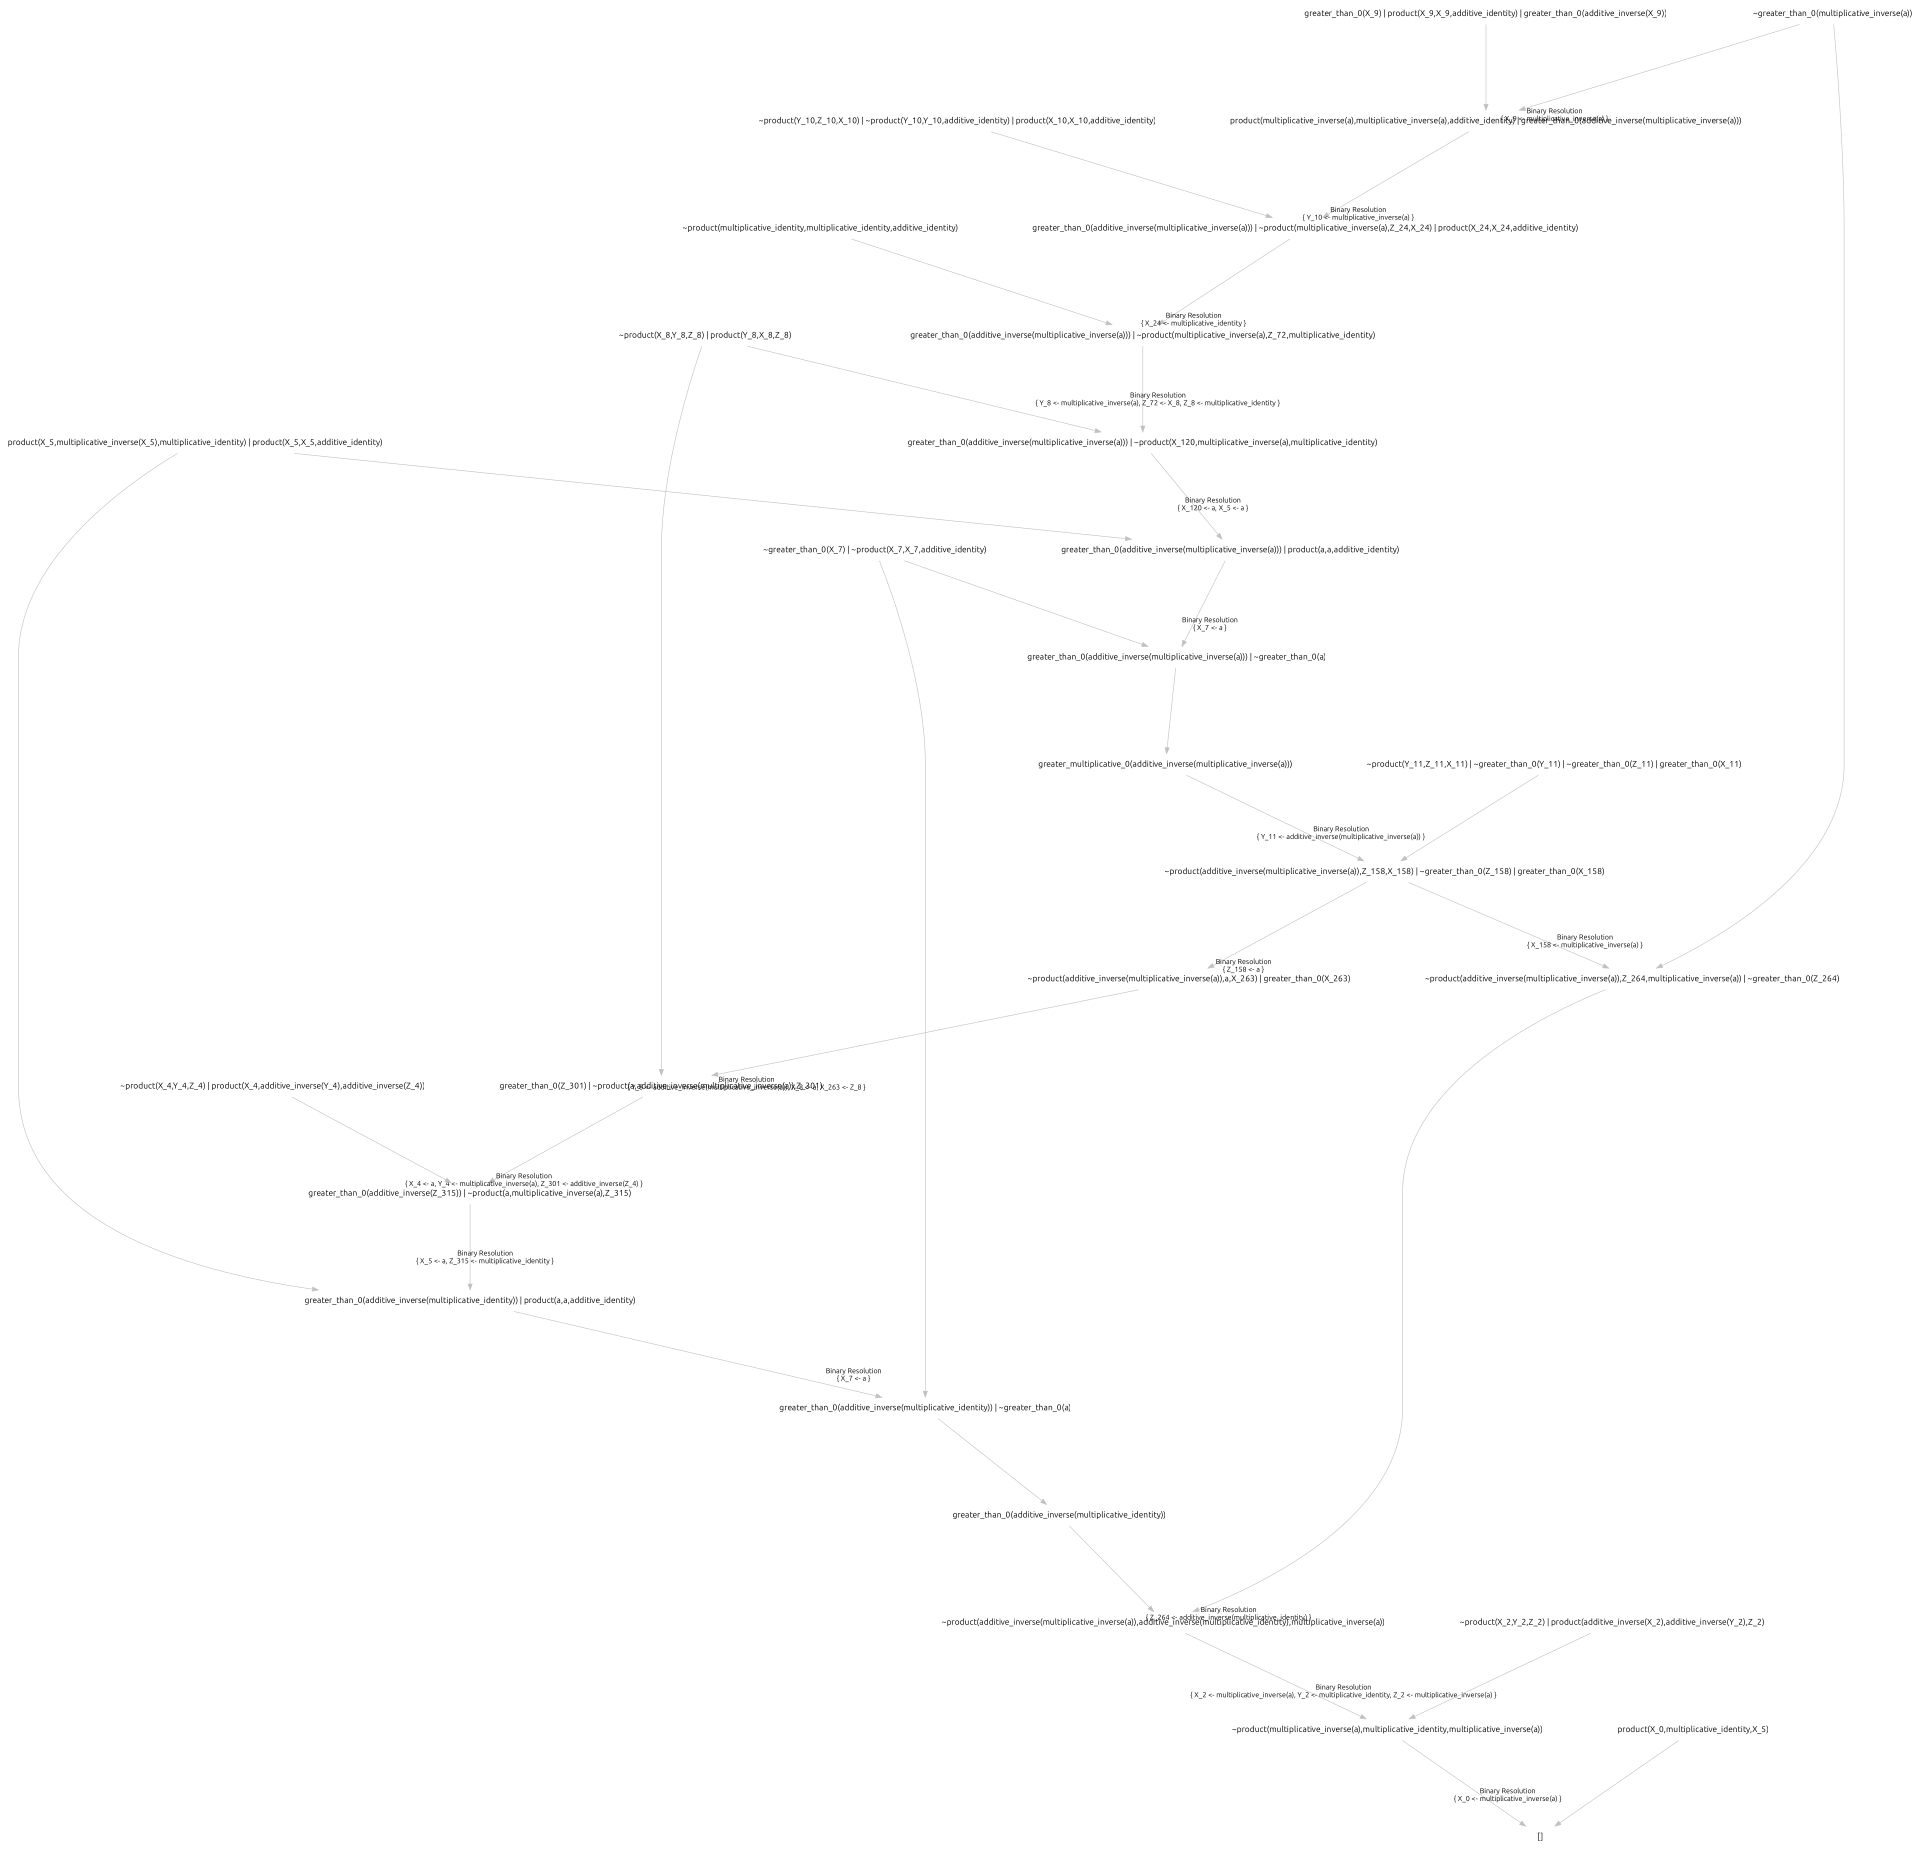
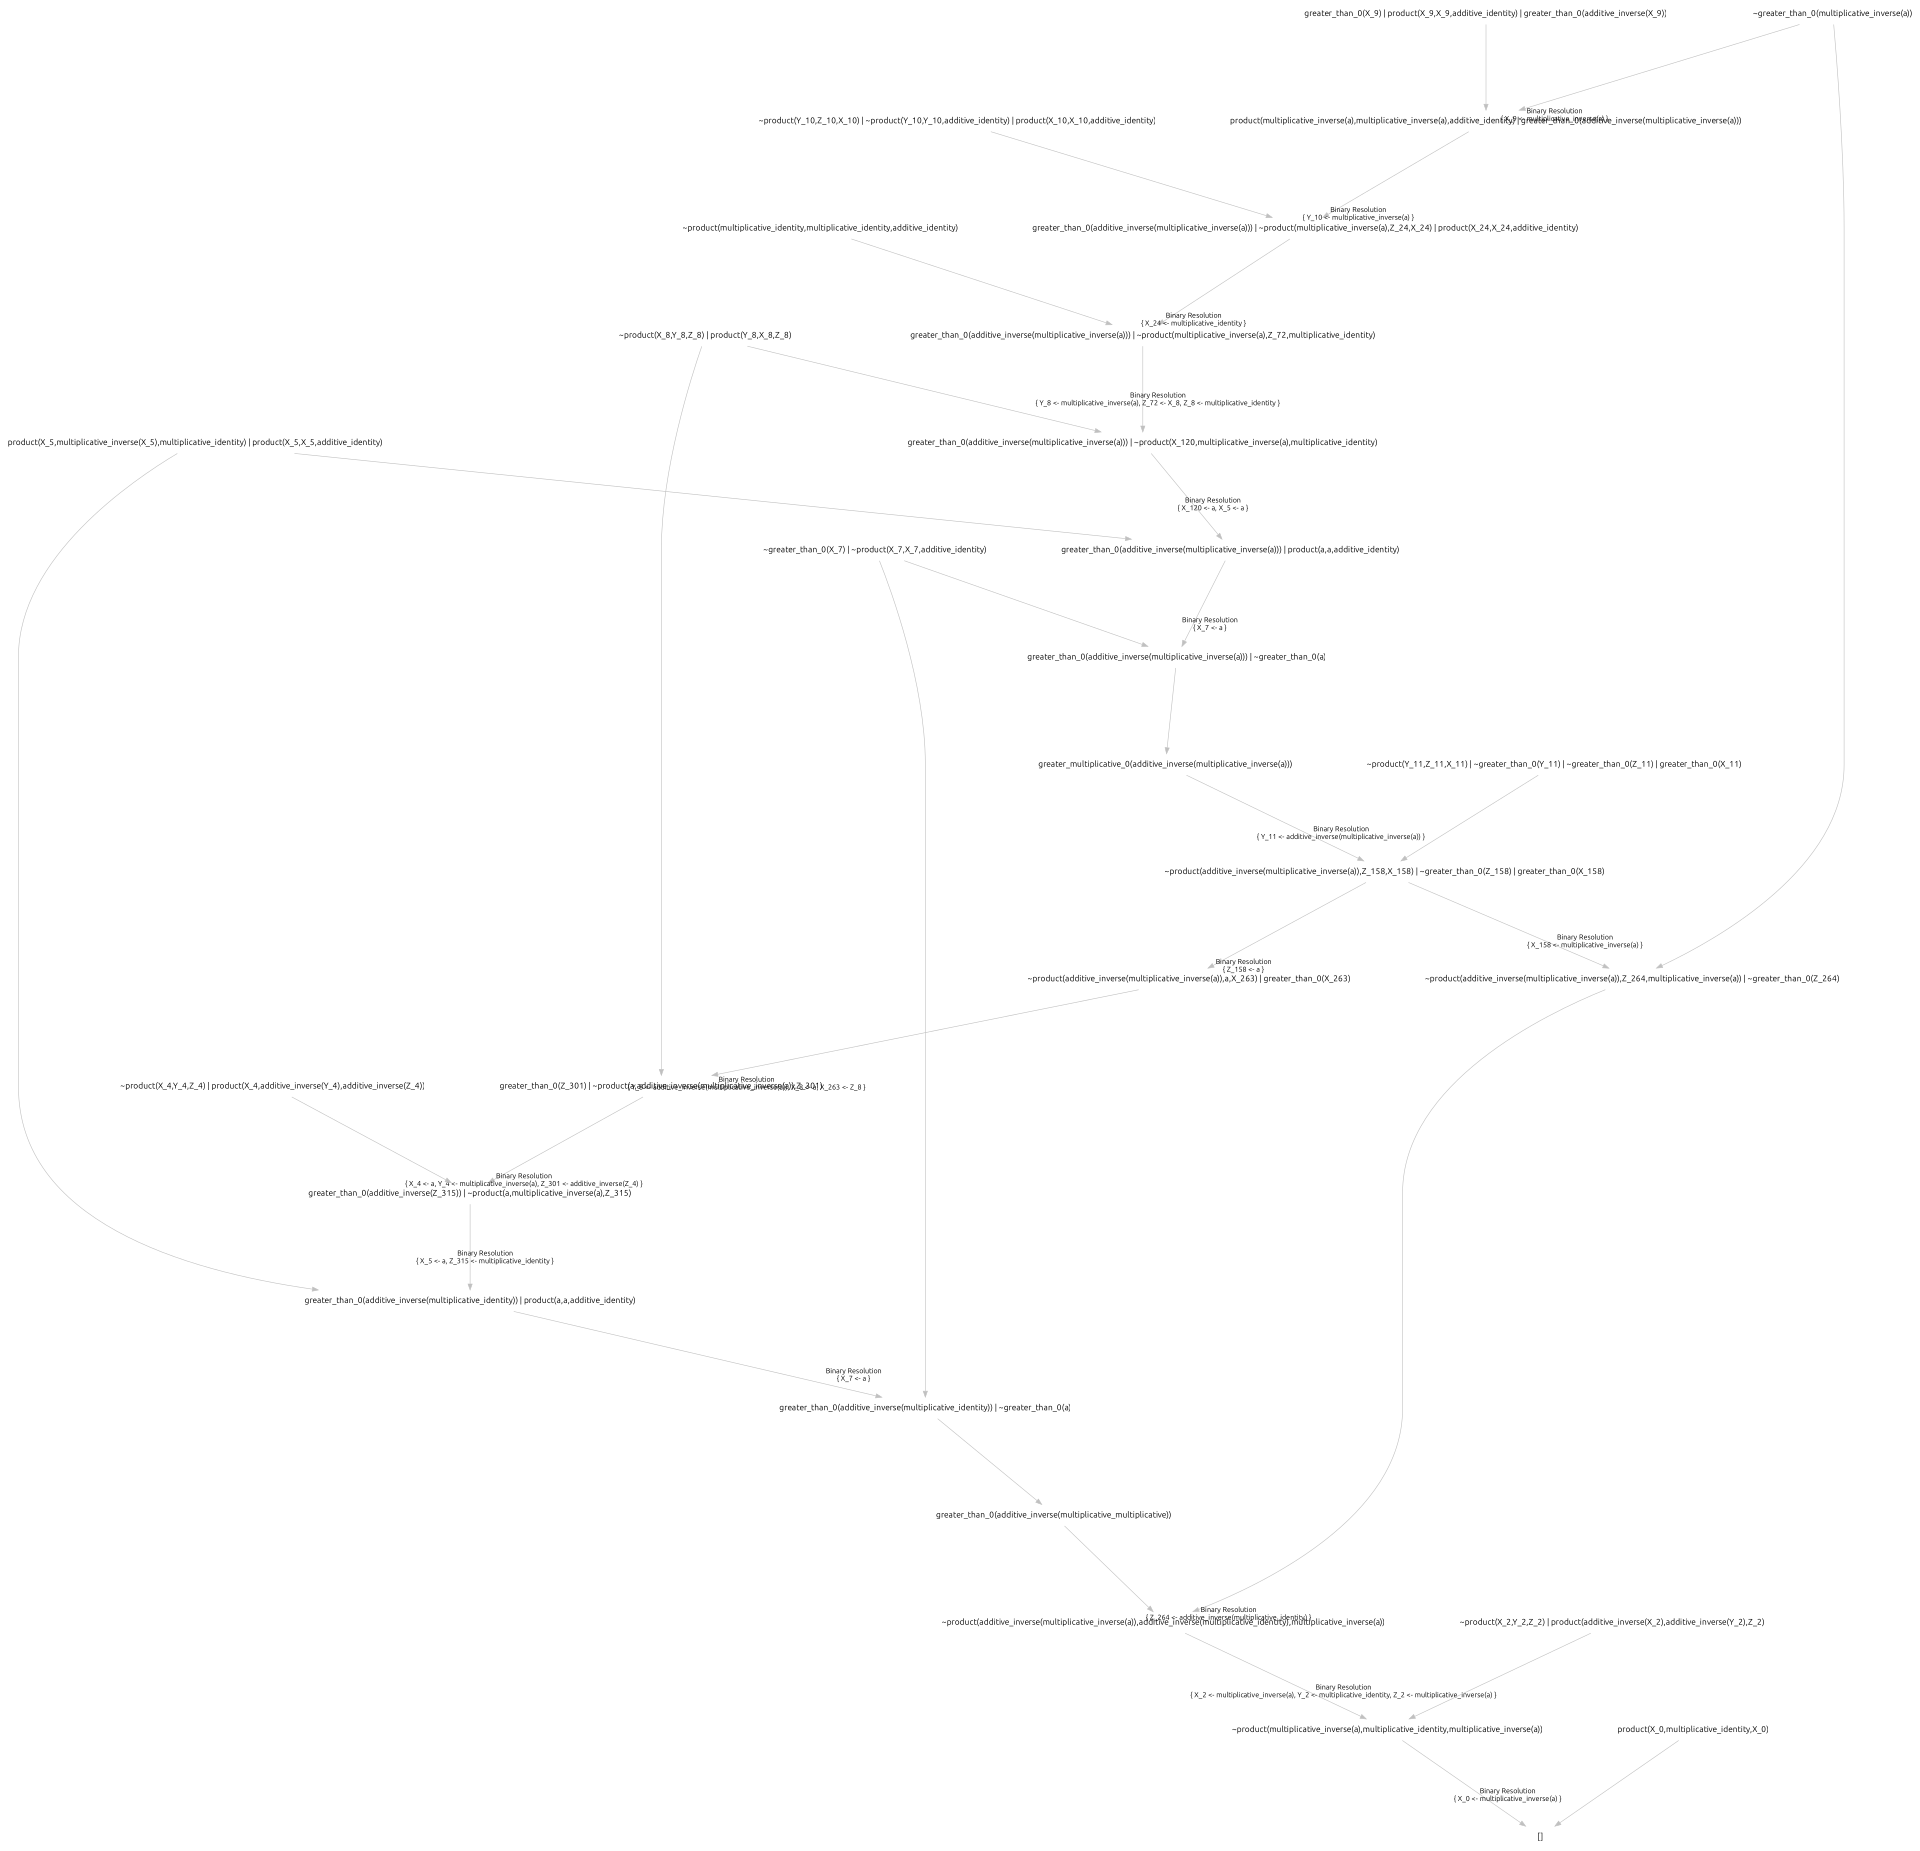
(1059, 1515) -> (1054, 1515)
(1693, 1730) -> (1693, 1730)
